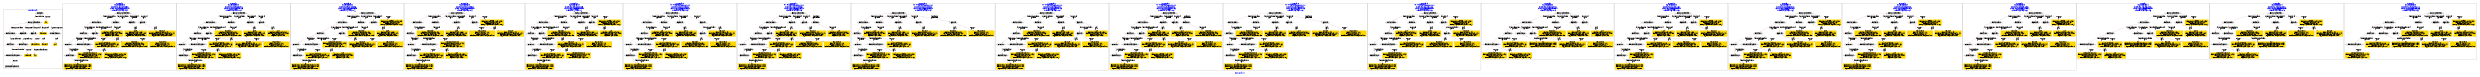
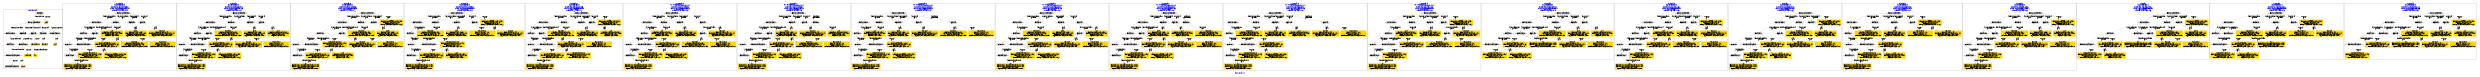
(46, 23) -> (46, 23)
(43, 34) -> (43, 34)
none -> (23, 66)
